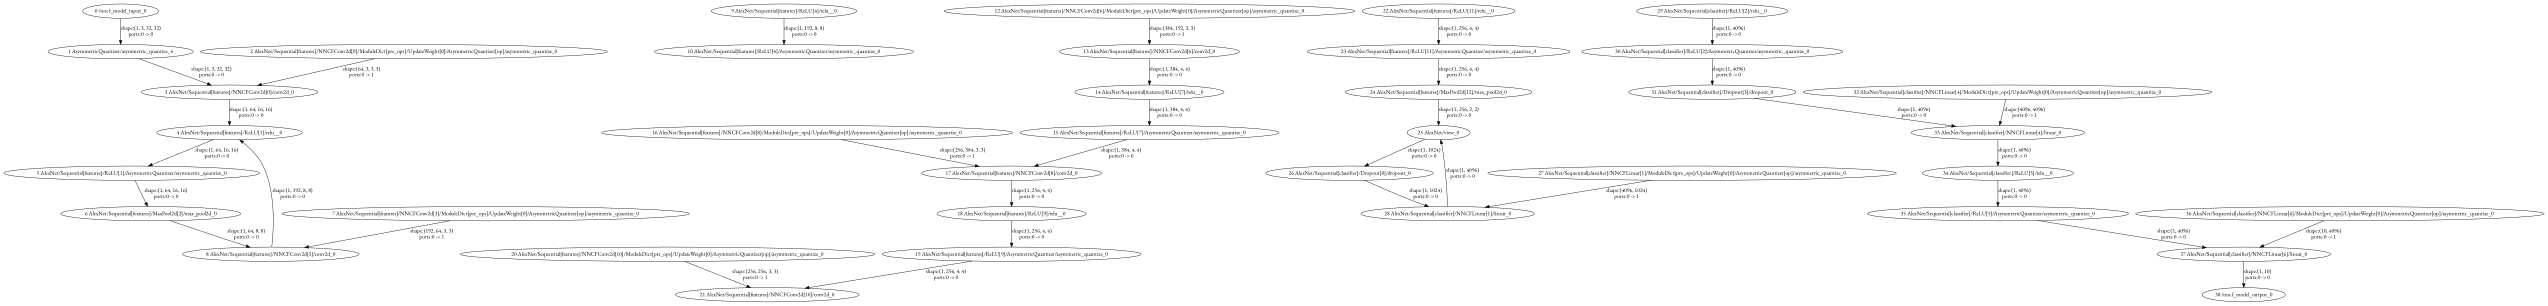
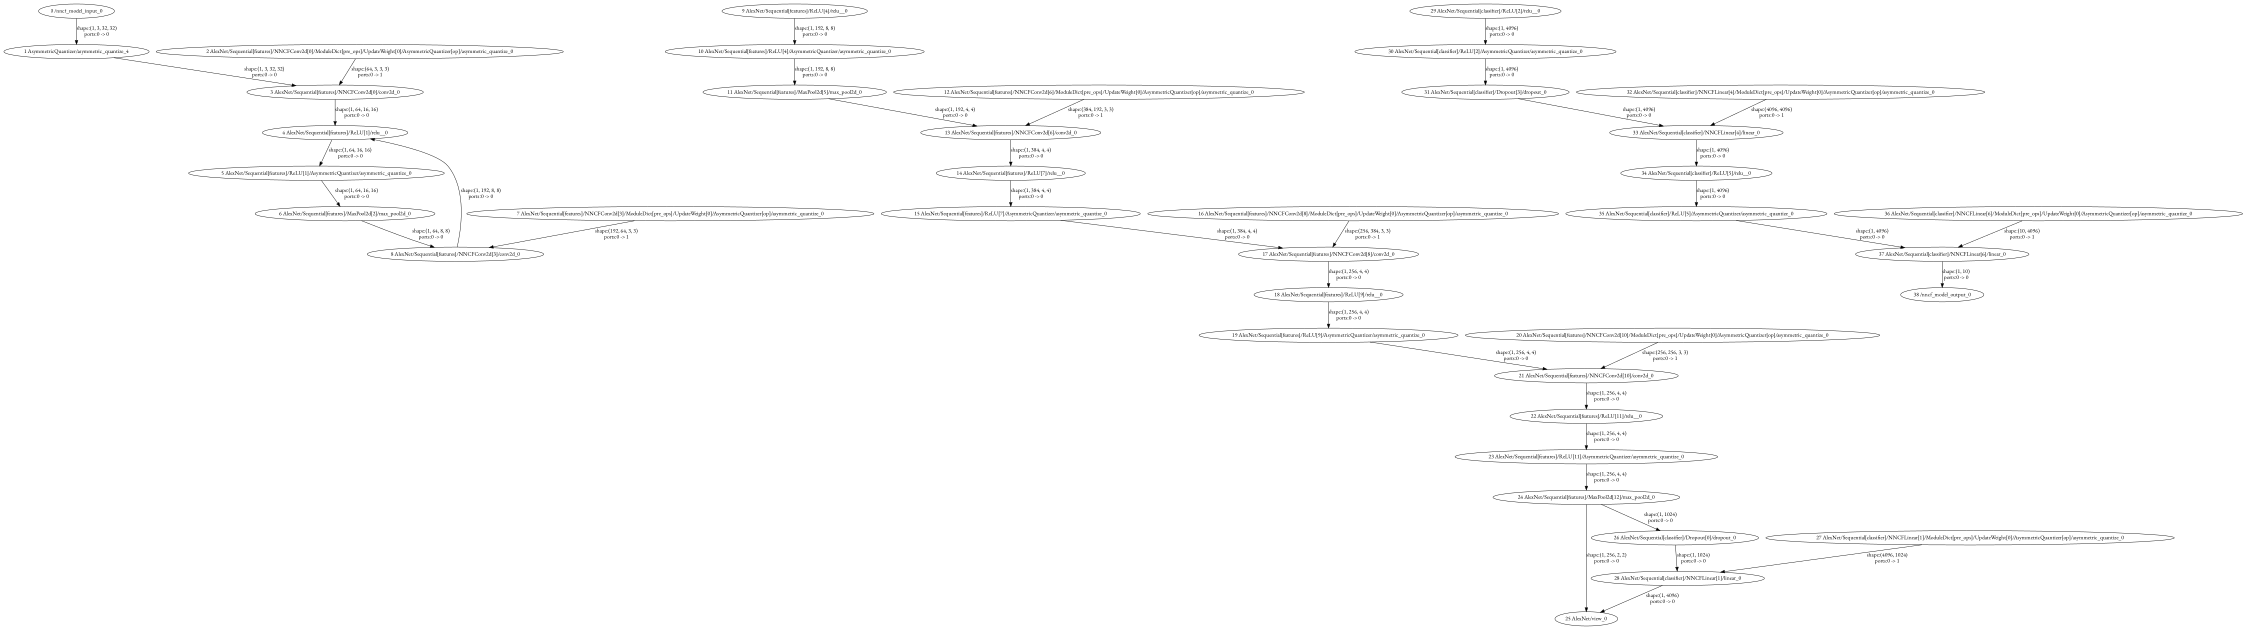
none -> (795, 92)
(1397, 152) -> (1629, 517)
none -> (1586, 394)
